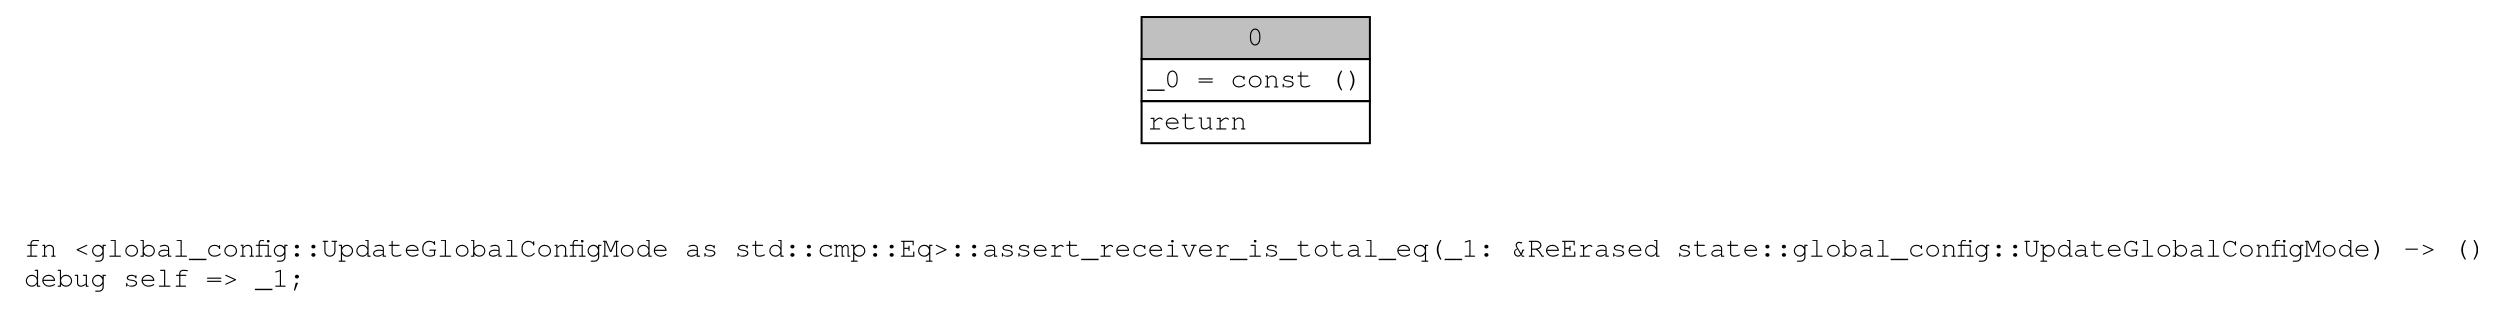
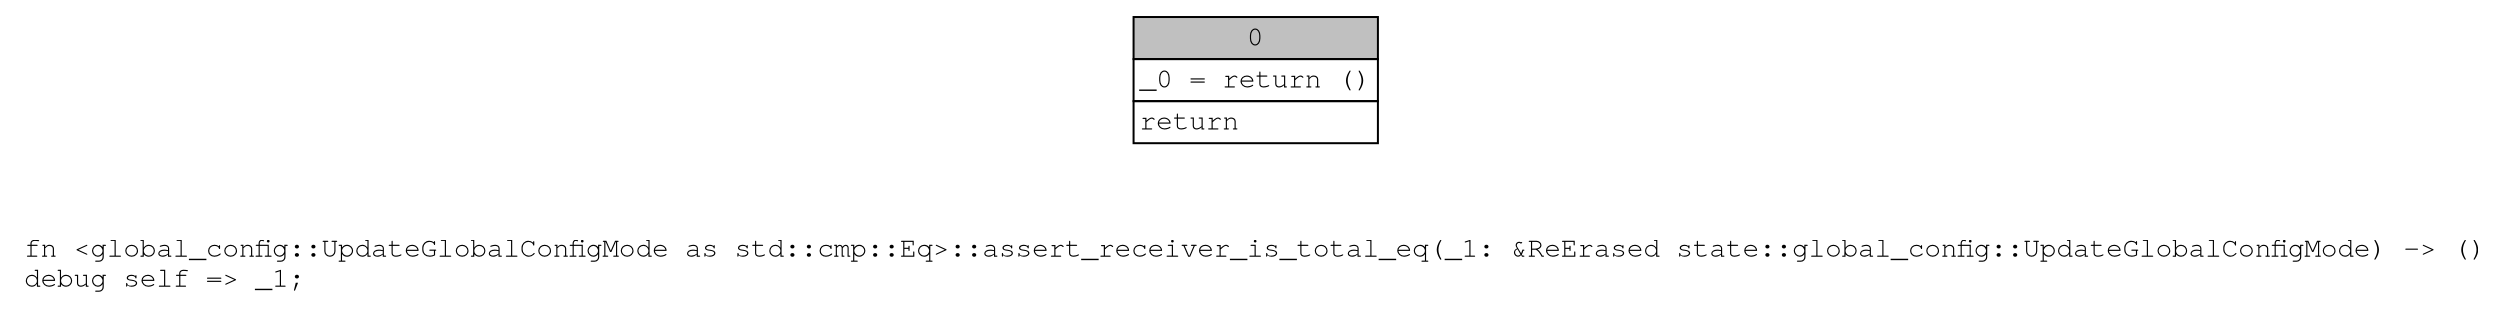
(1256, 79) -> (1256, 79)
